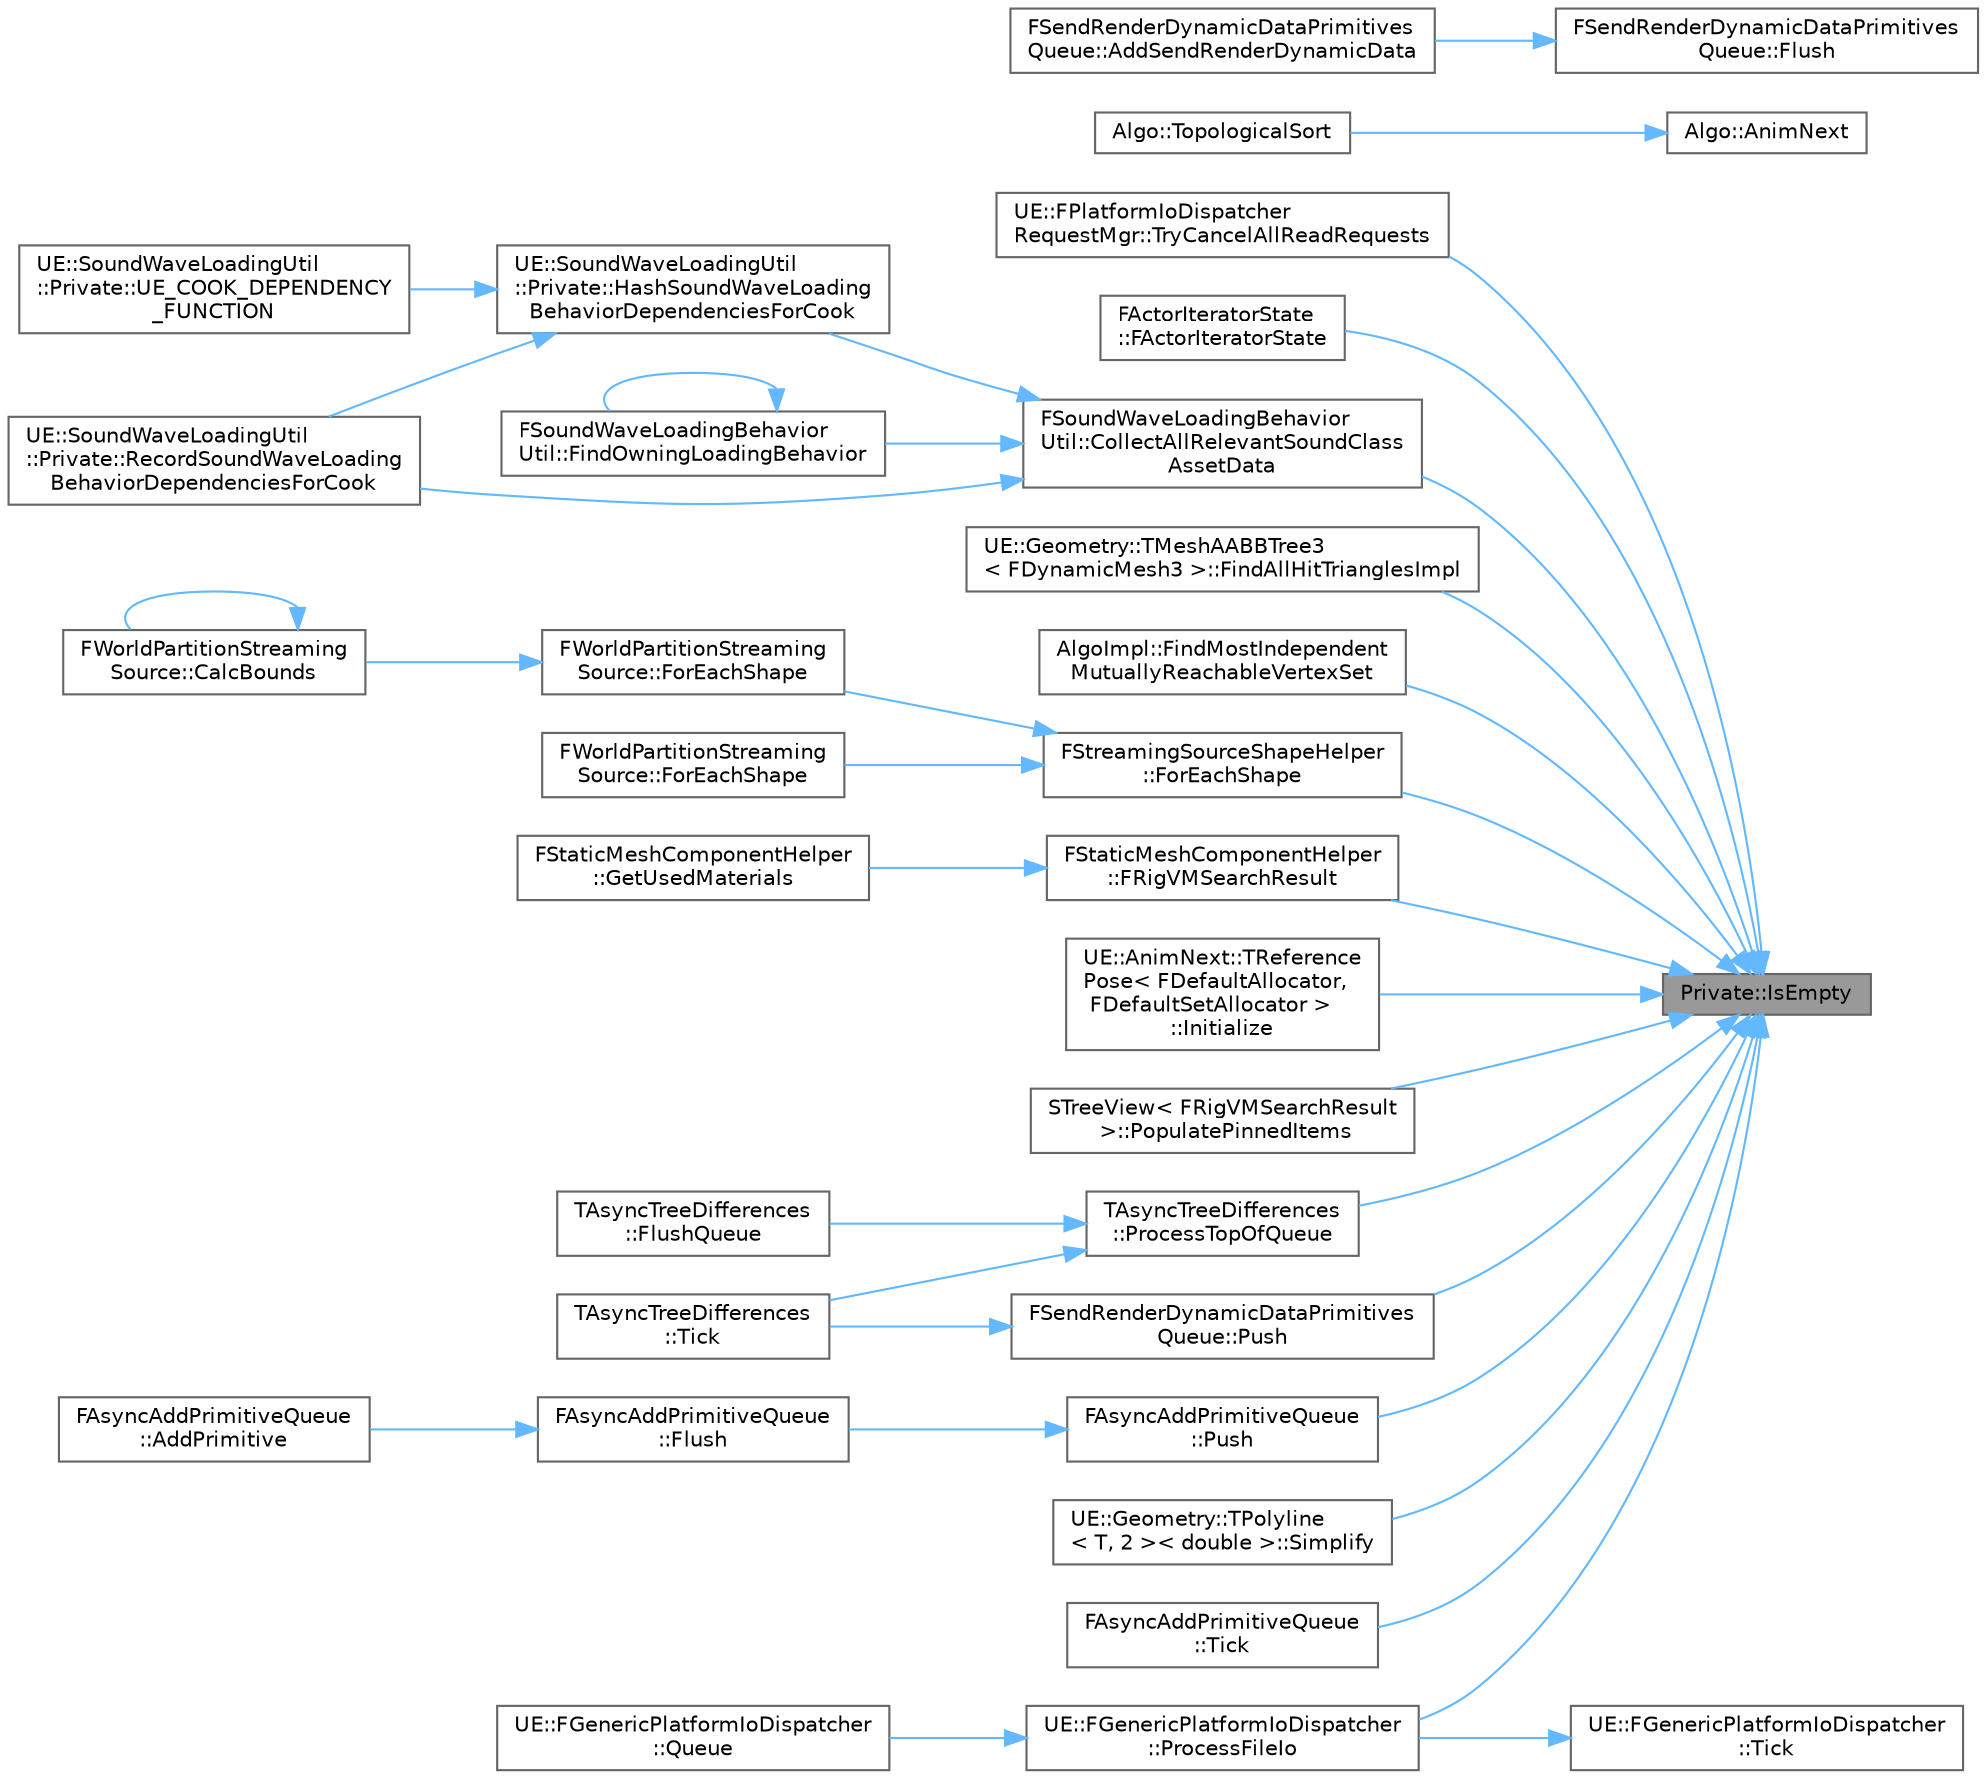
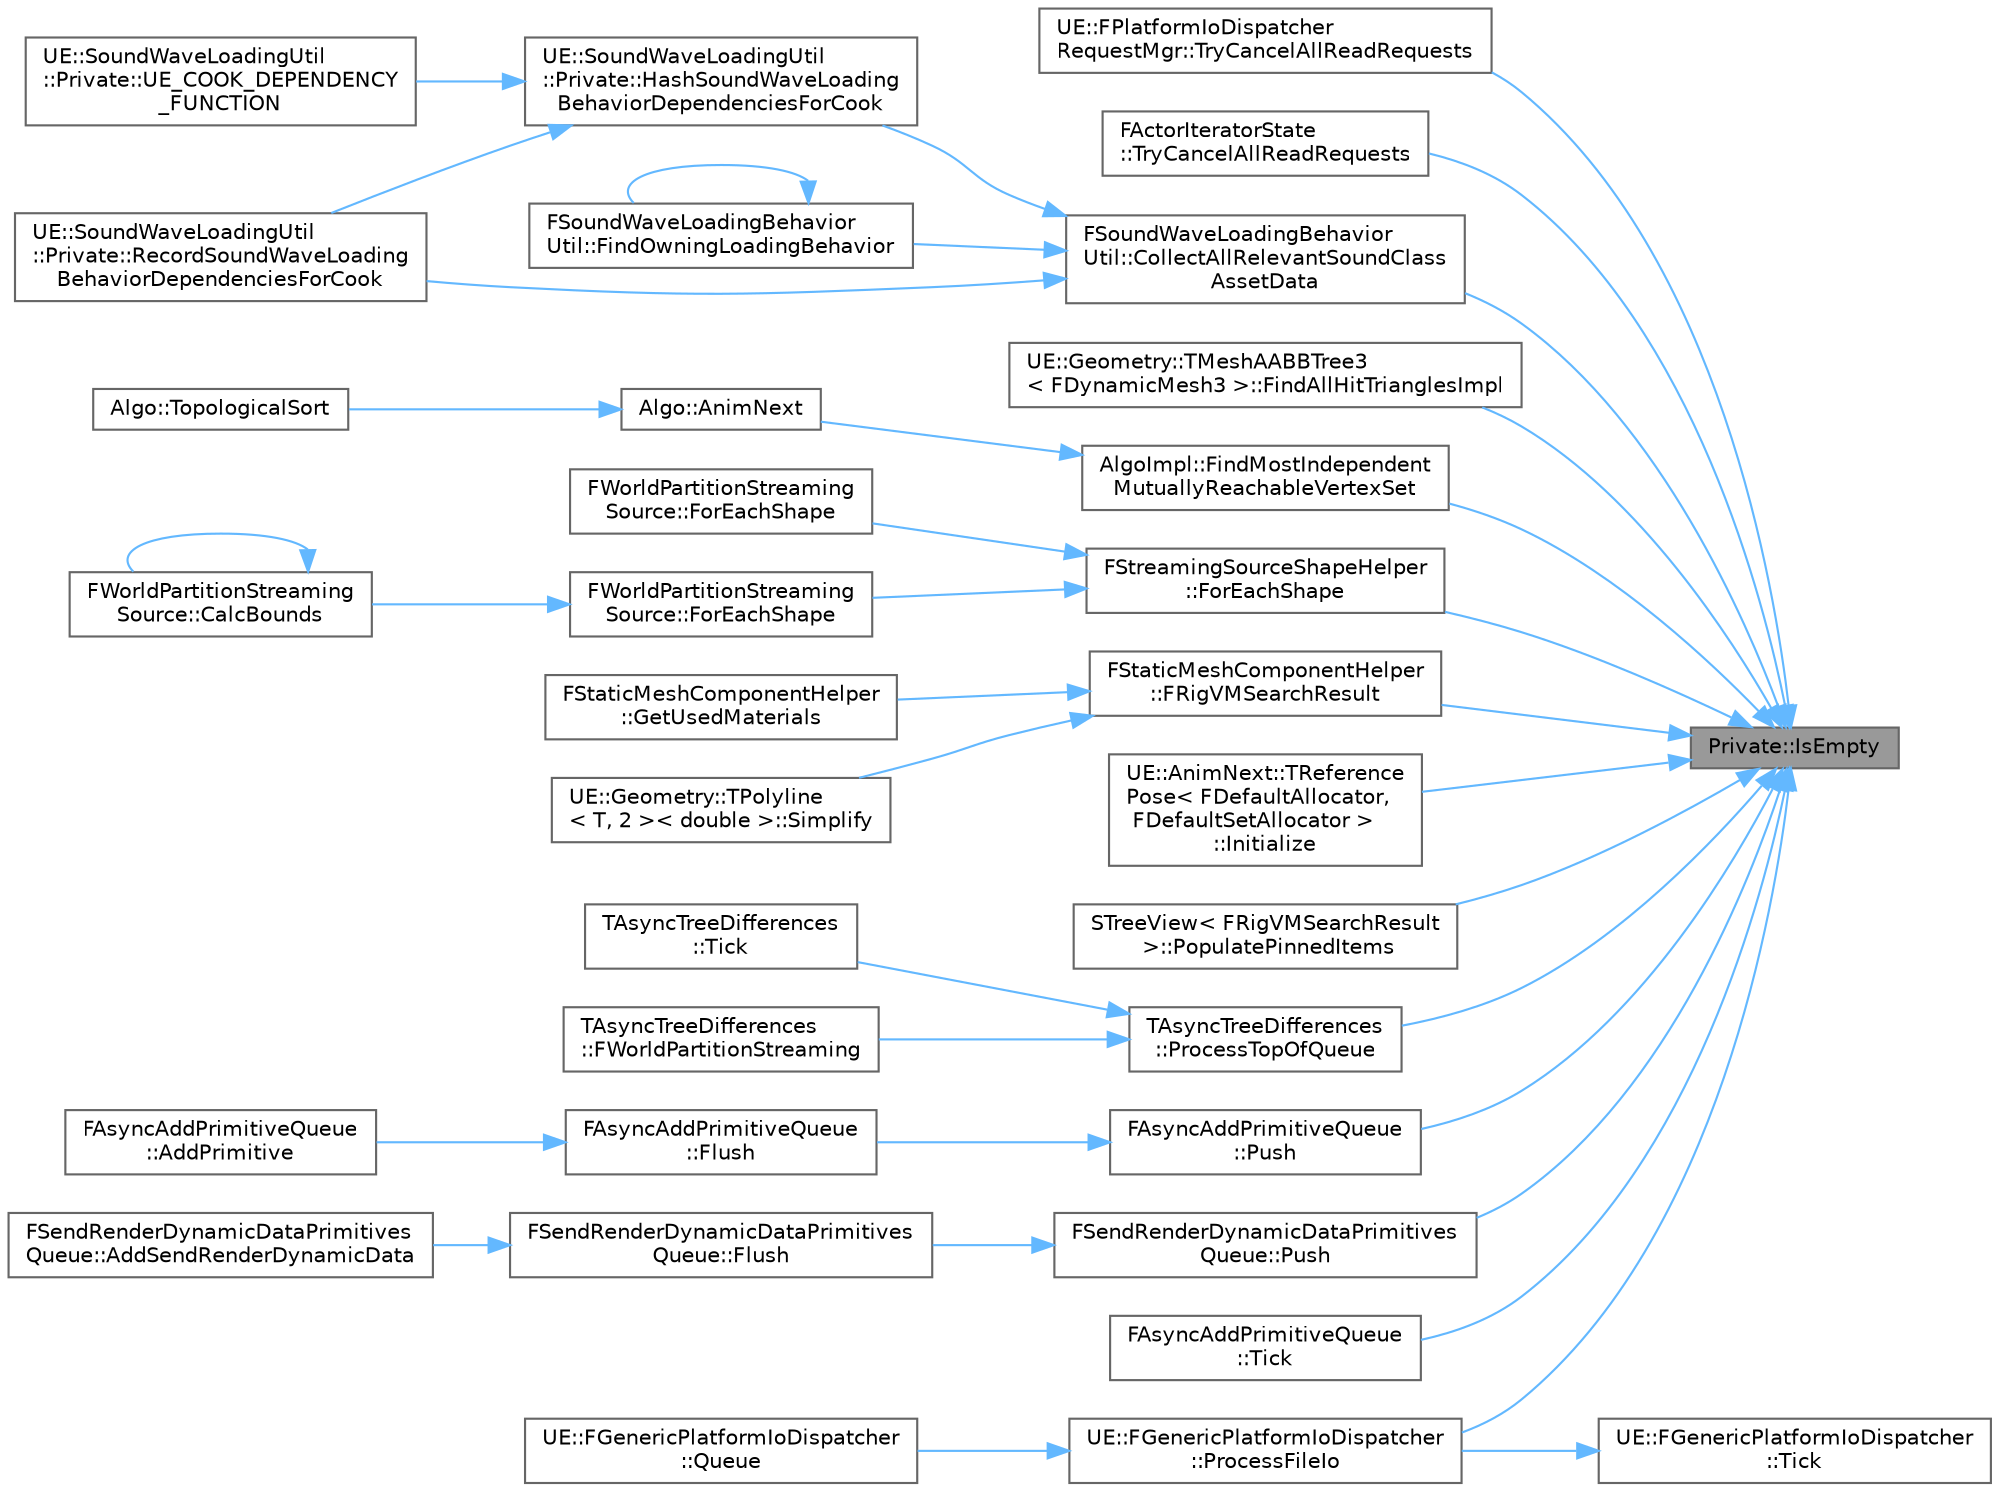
(1223, 328) -> (1265, 144)
none -> (941, 437)
(693, 1224) -> (721, 1039)
(1624, 1321) -> (965, 748)
(910, 1327) -> (982, 1245)
